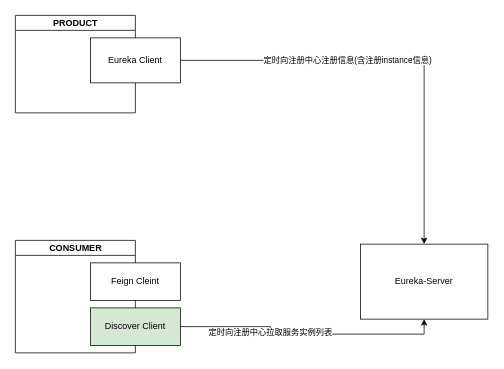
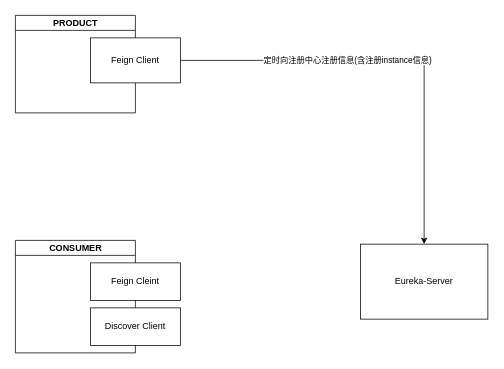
(135, 60) -> (135, 60)
(135, 327) -> (135, 327)
(259, 327) -> none
